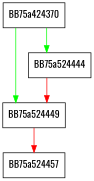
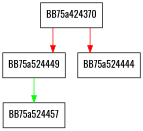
(47, 37) -> (90, 37)
(16, 62) -> (53, 37)
(47, 87) -> none
(34, 137) -> (34, 87)
